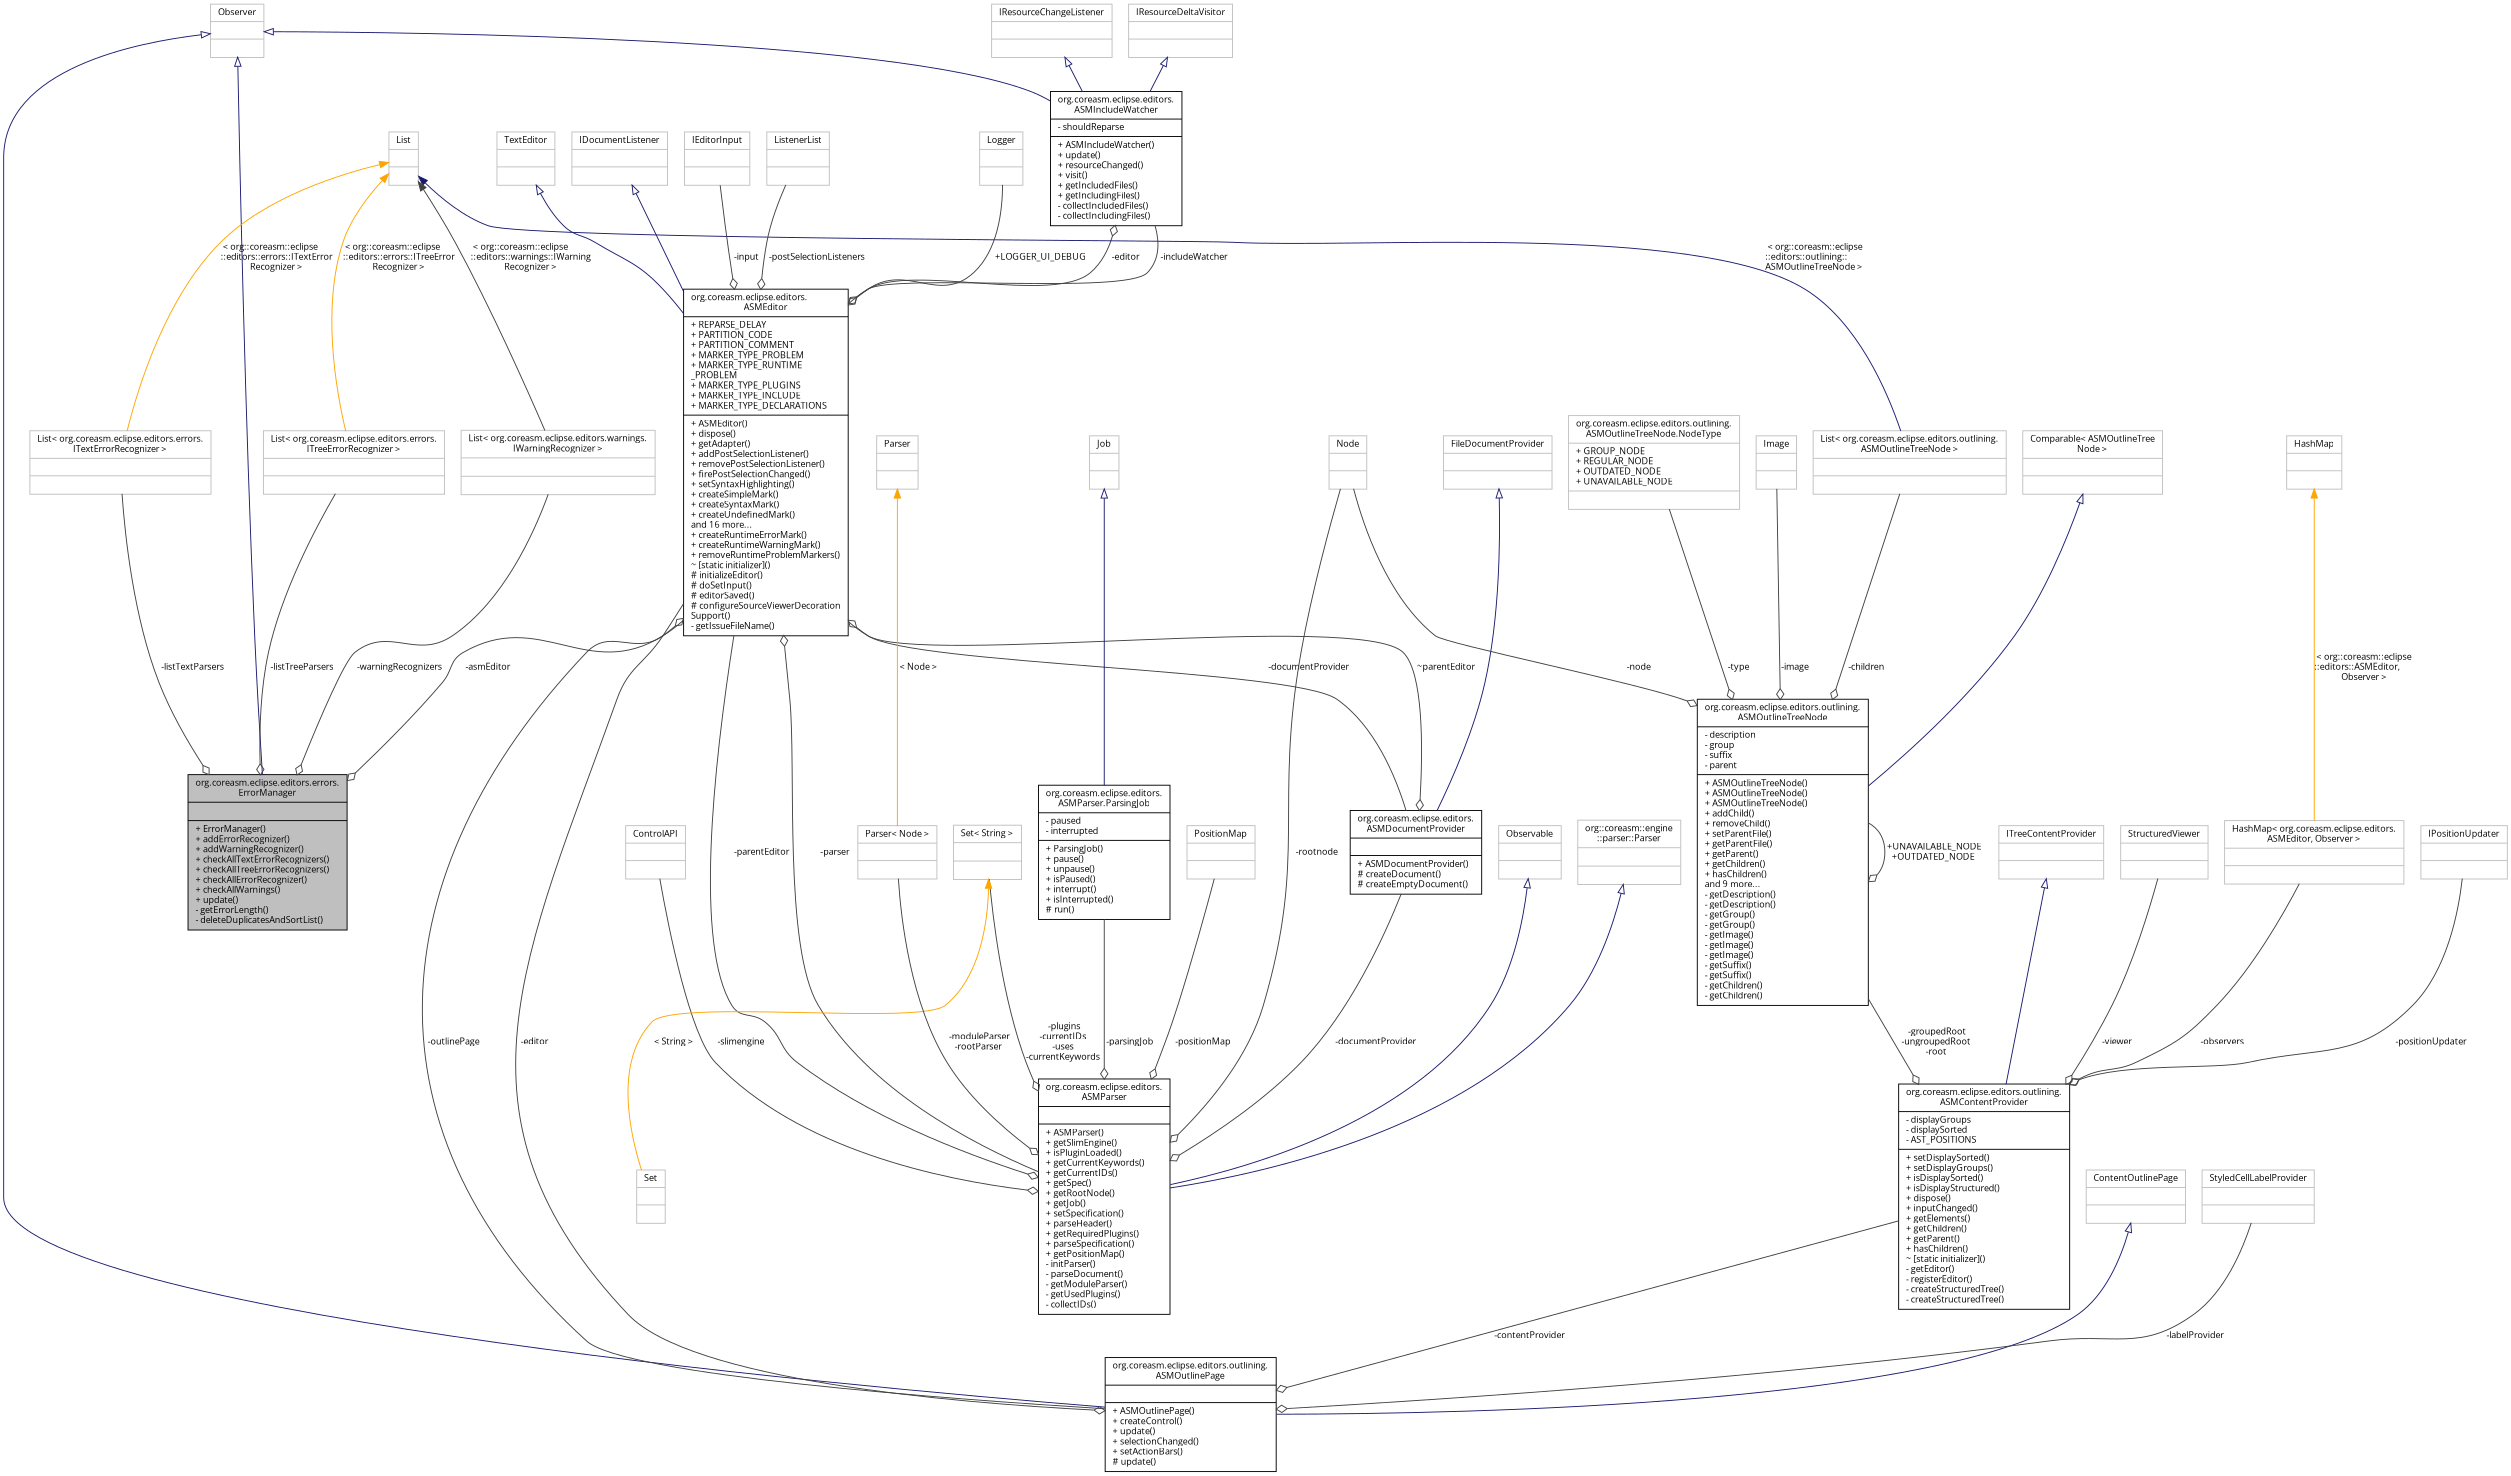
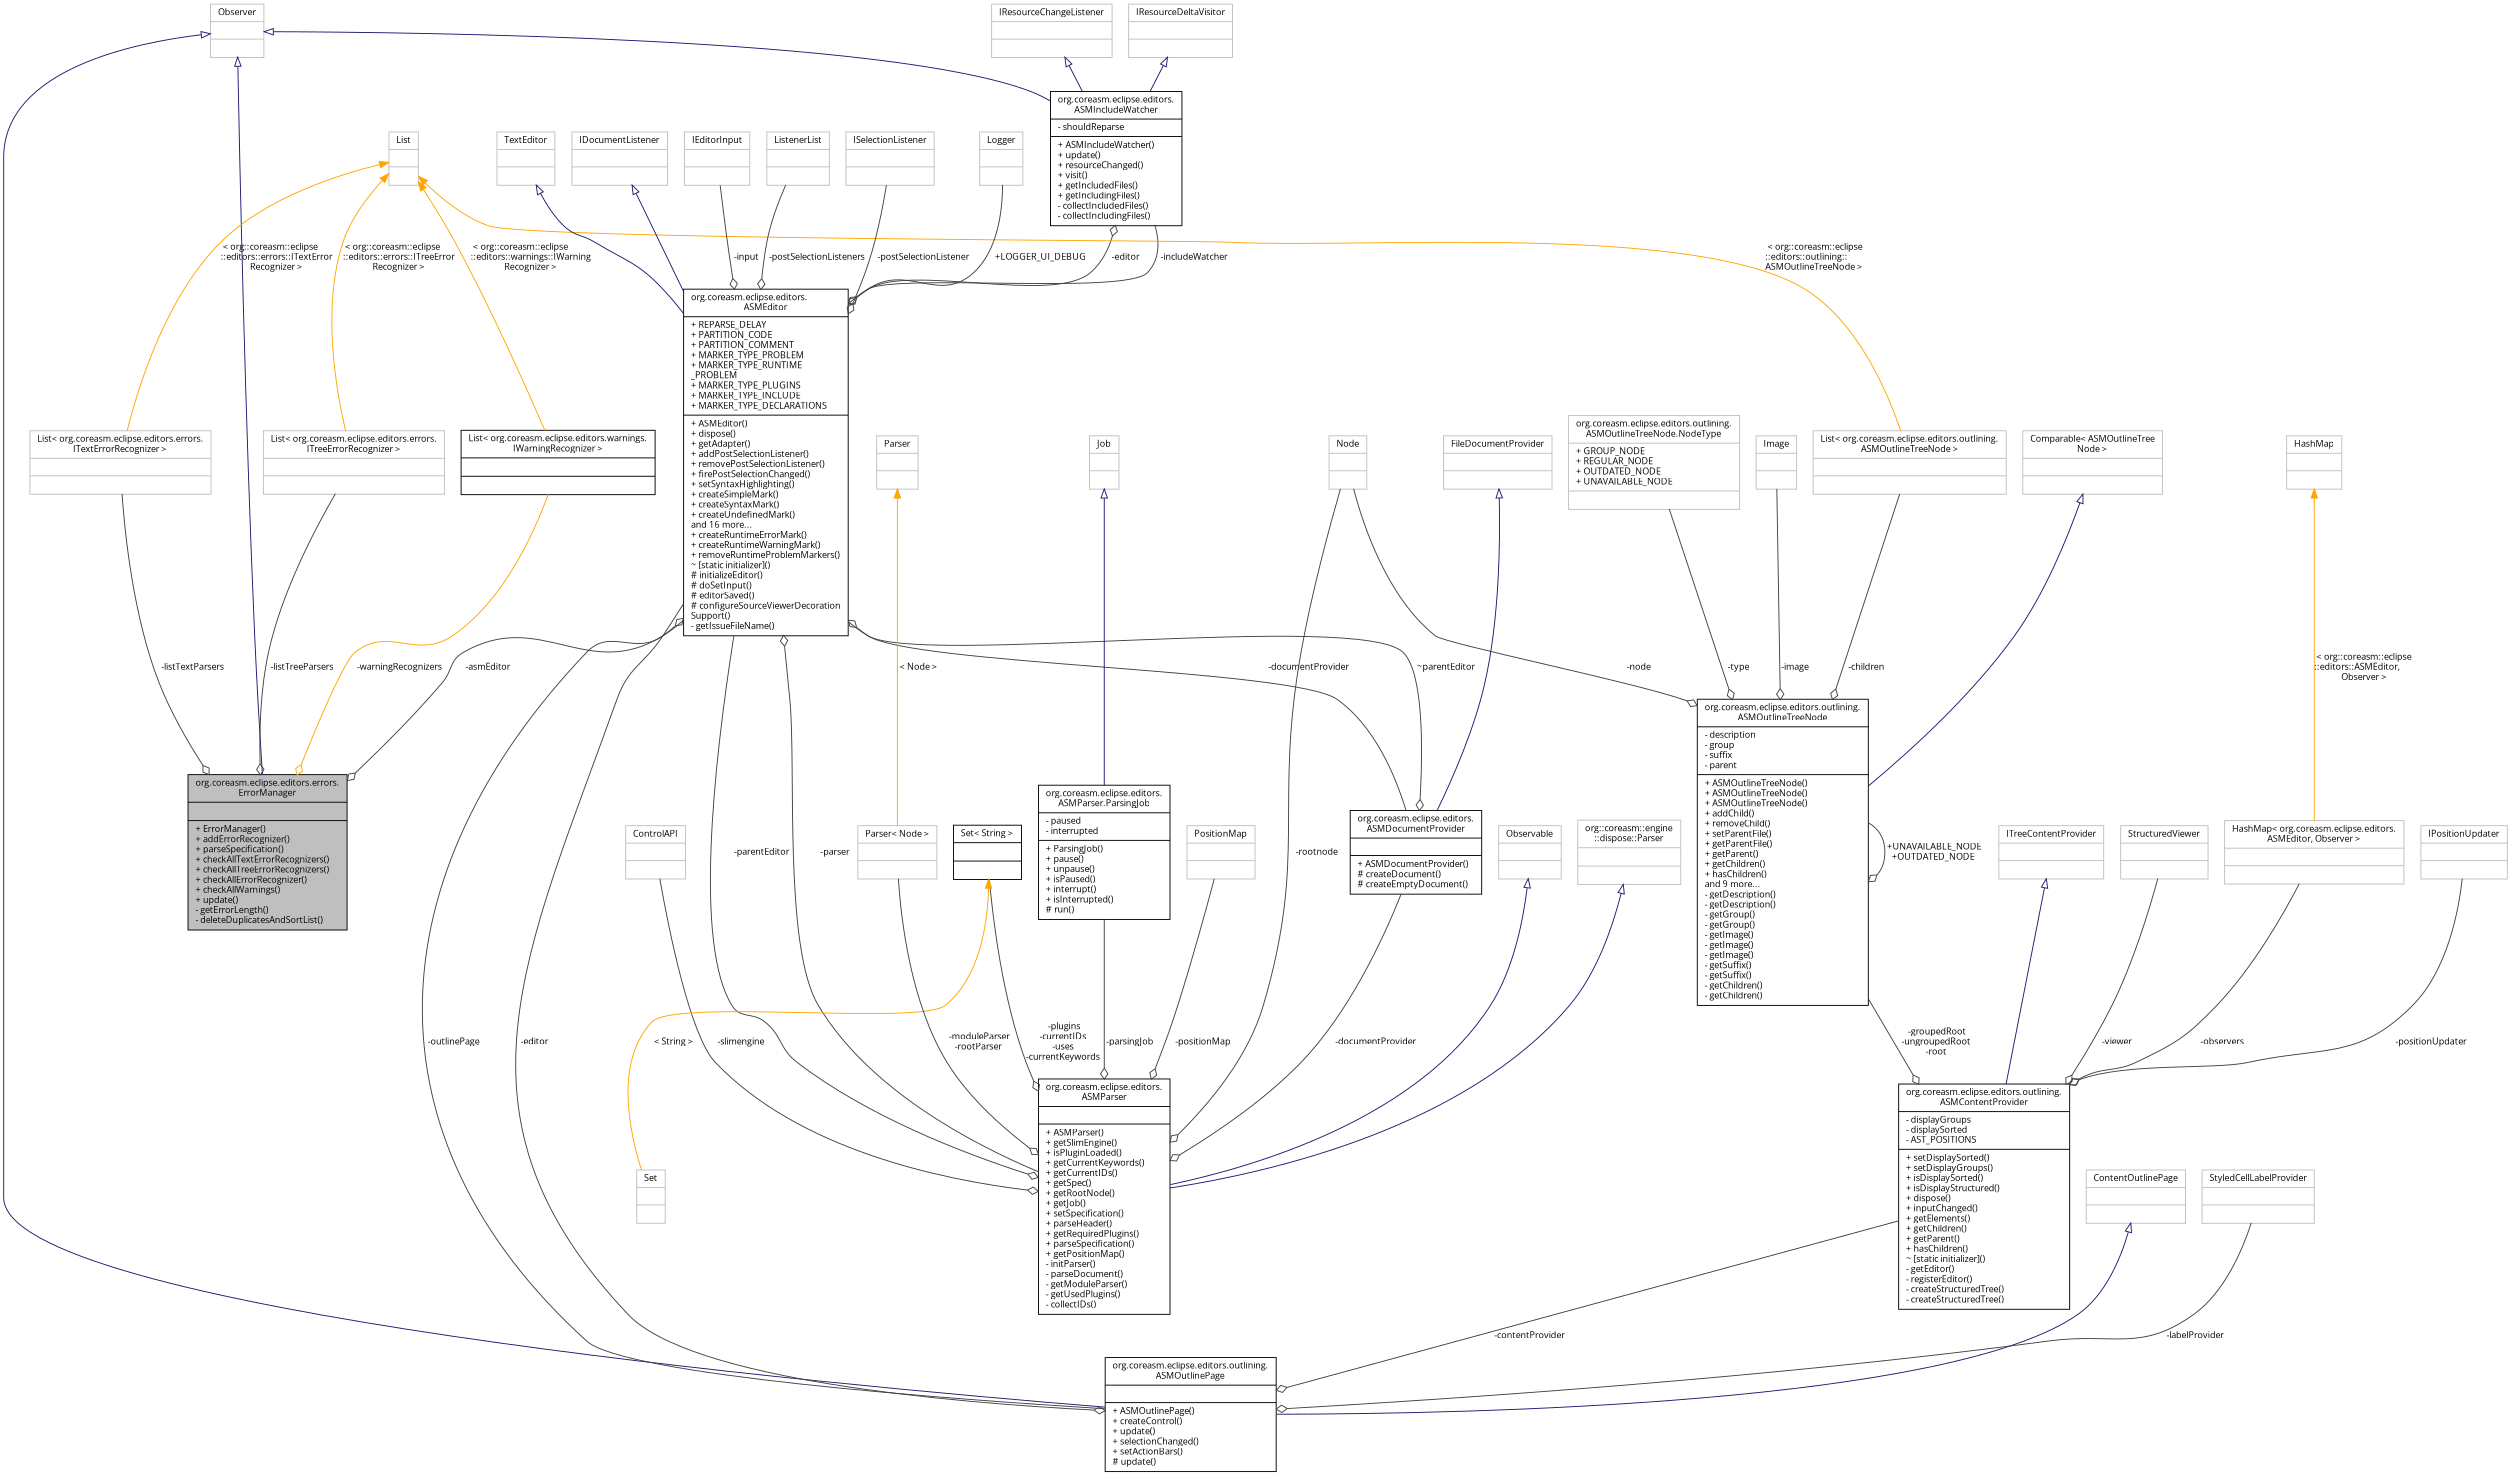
none -> (890, 159)
(1198, 242) -> (1198, 242)
(489, 308) -> (489, 308)
(558, 462) -> (558, 462)
(427, 645) -> (427, 645)
(1629, 839) -> (1629, 839)
(250, 850) -> (240, 850)
(987, 852) -> (987, 852)
